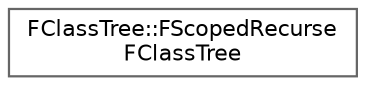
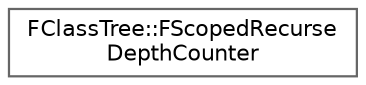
(183, 43) -> (183, 43)
